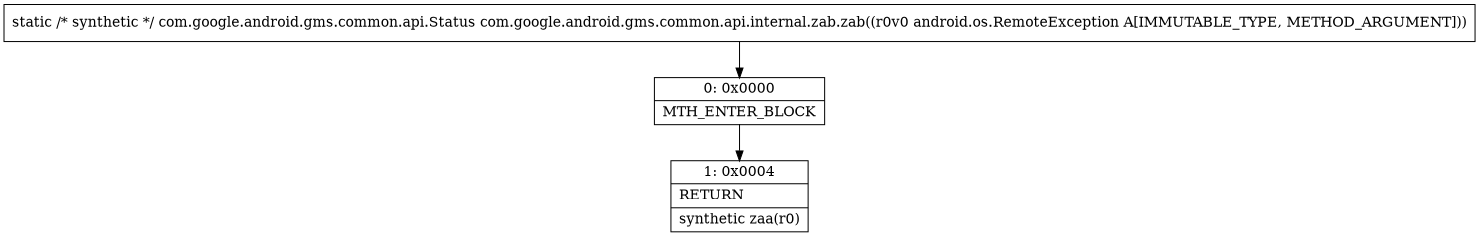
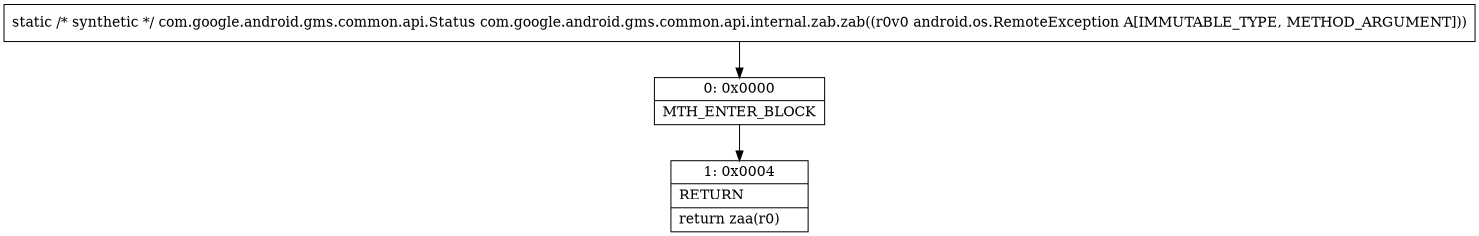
(740, 219) -> (730, 219)
